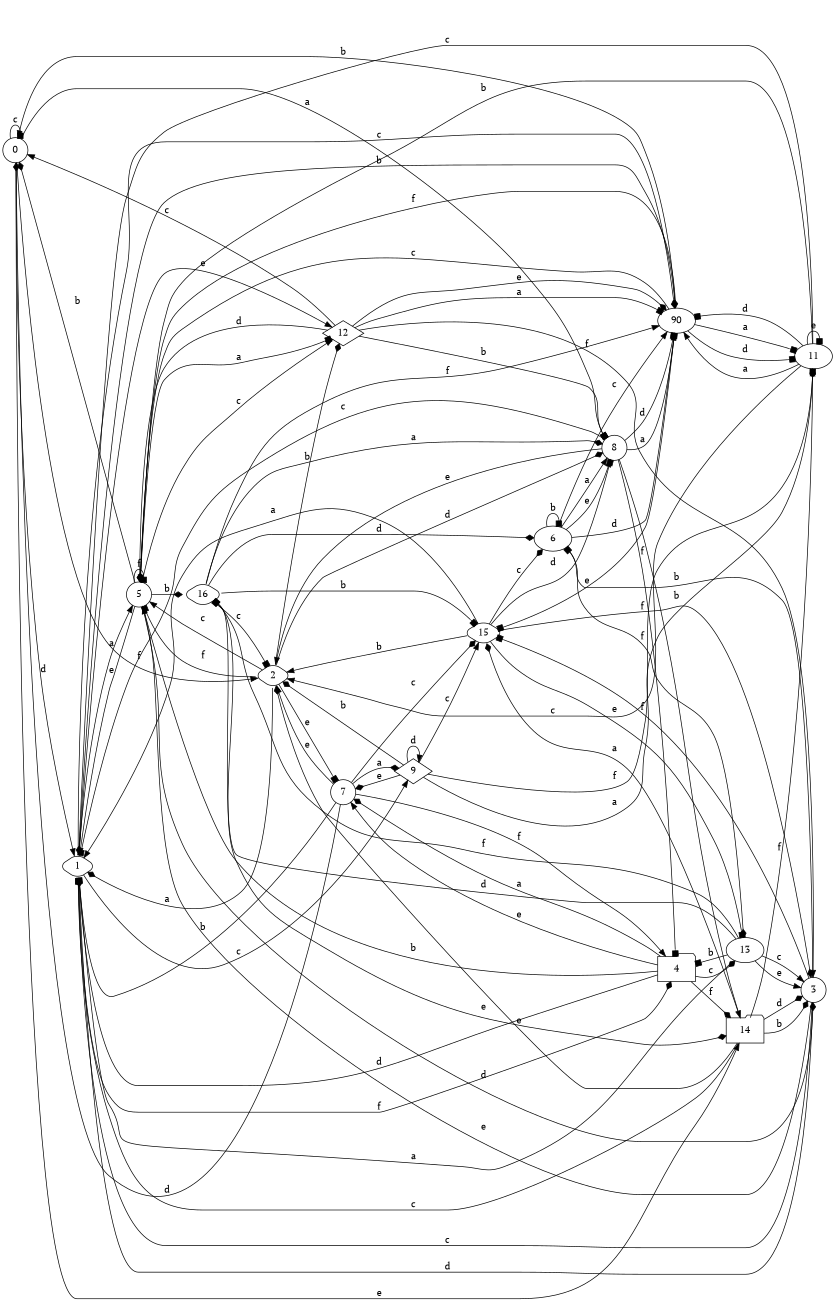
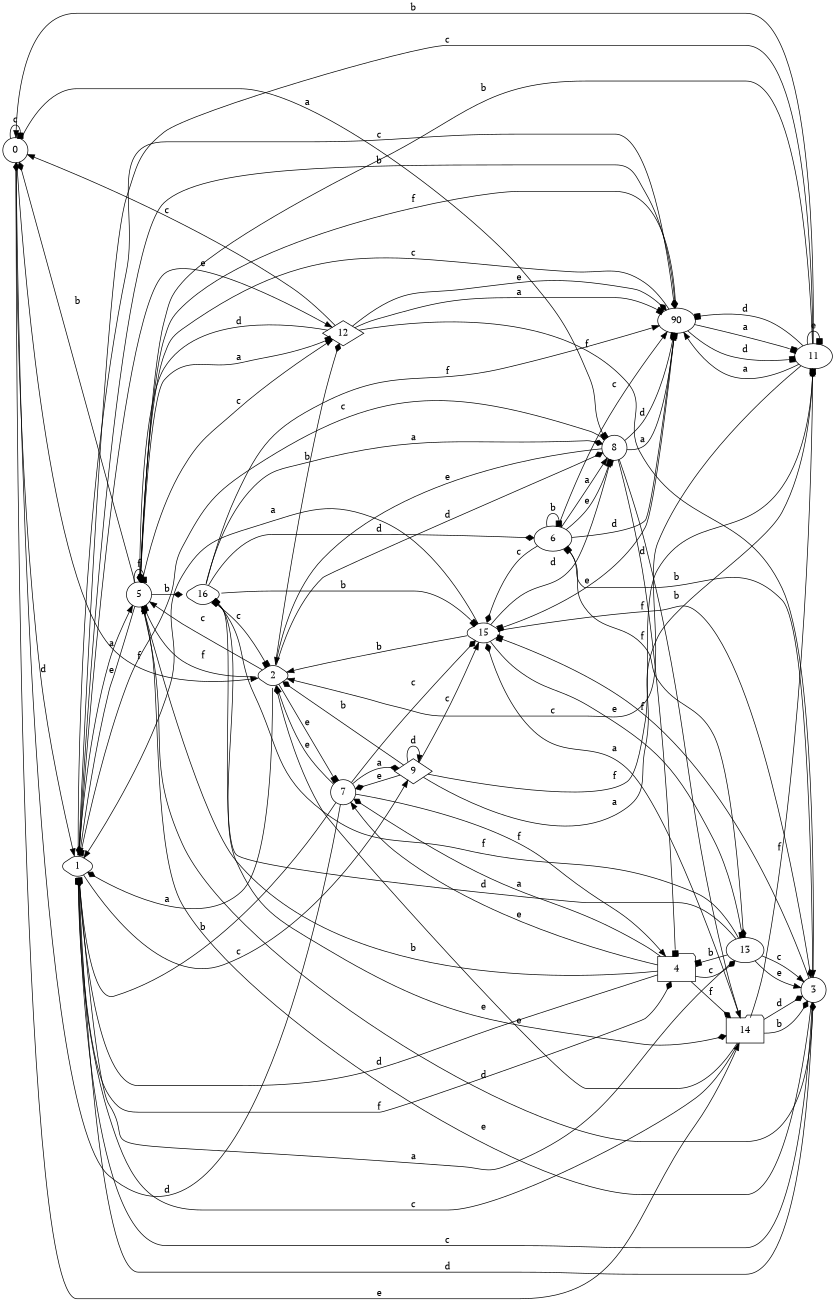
(403, 64) -> (515, 13)
(498, 364) -> none
(642, 552) -> (642, 552)
(511, 589) -> (507, 575)
(309, 918) -> (309, 918)
